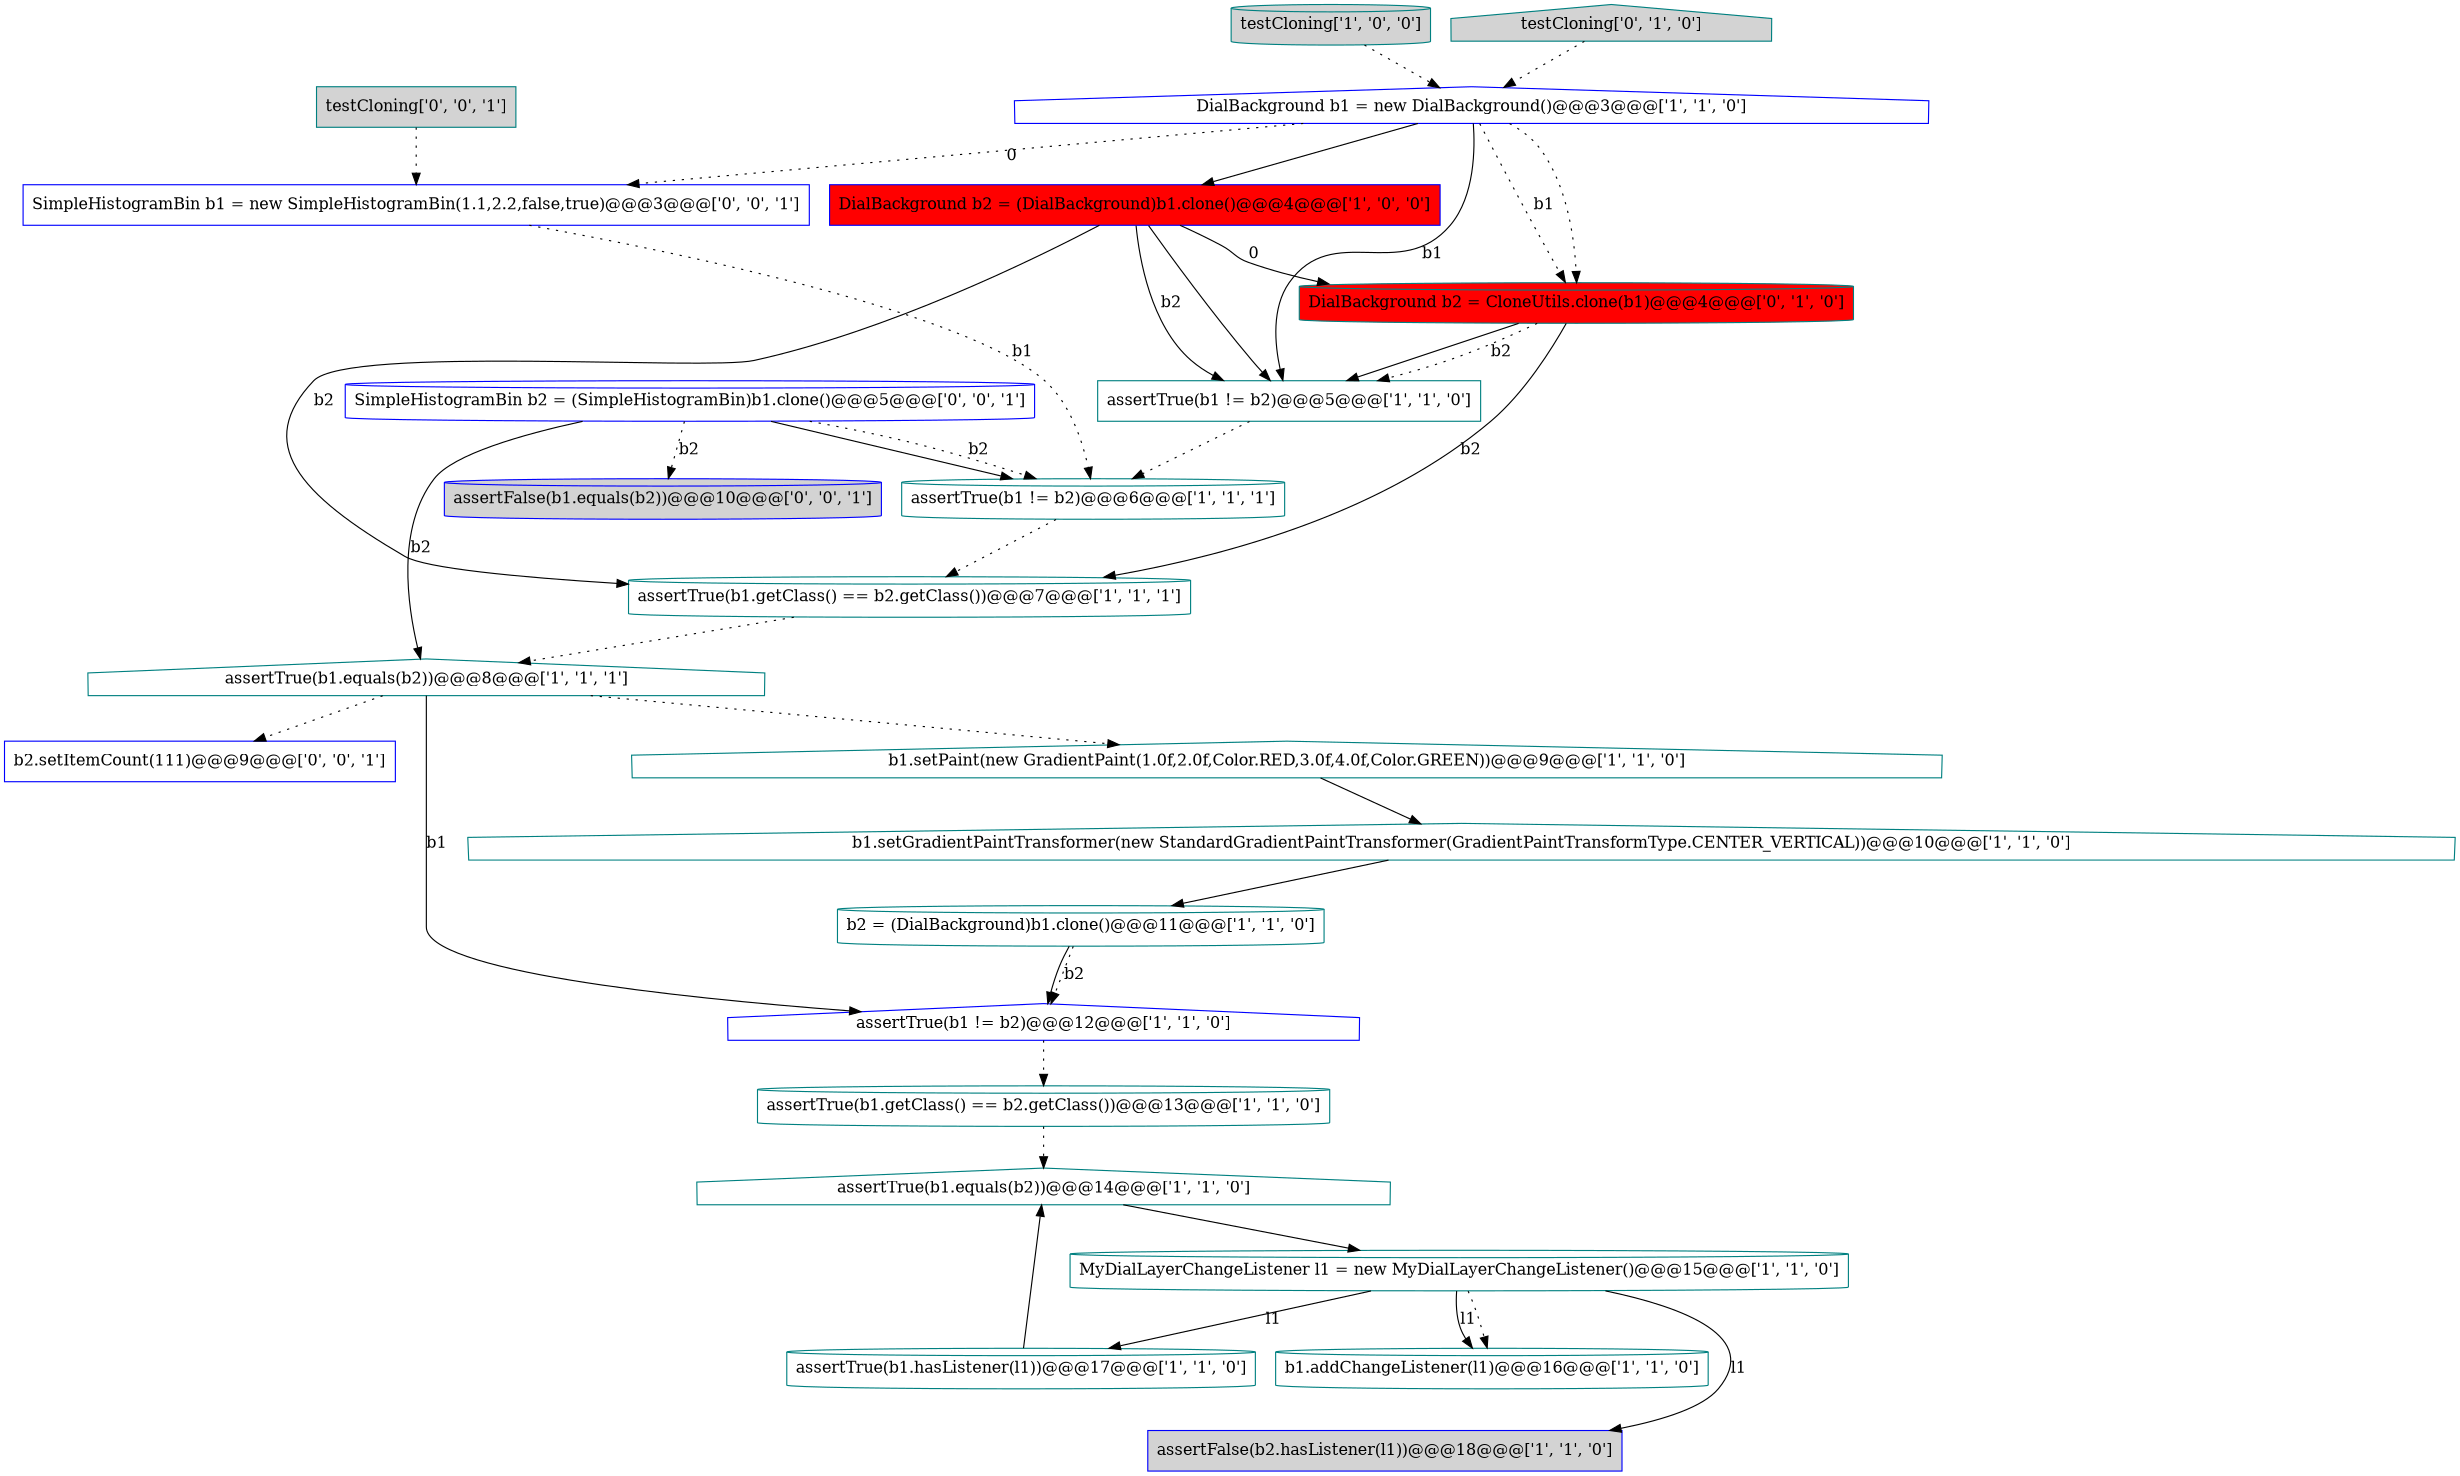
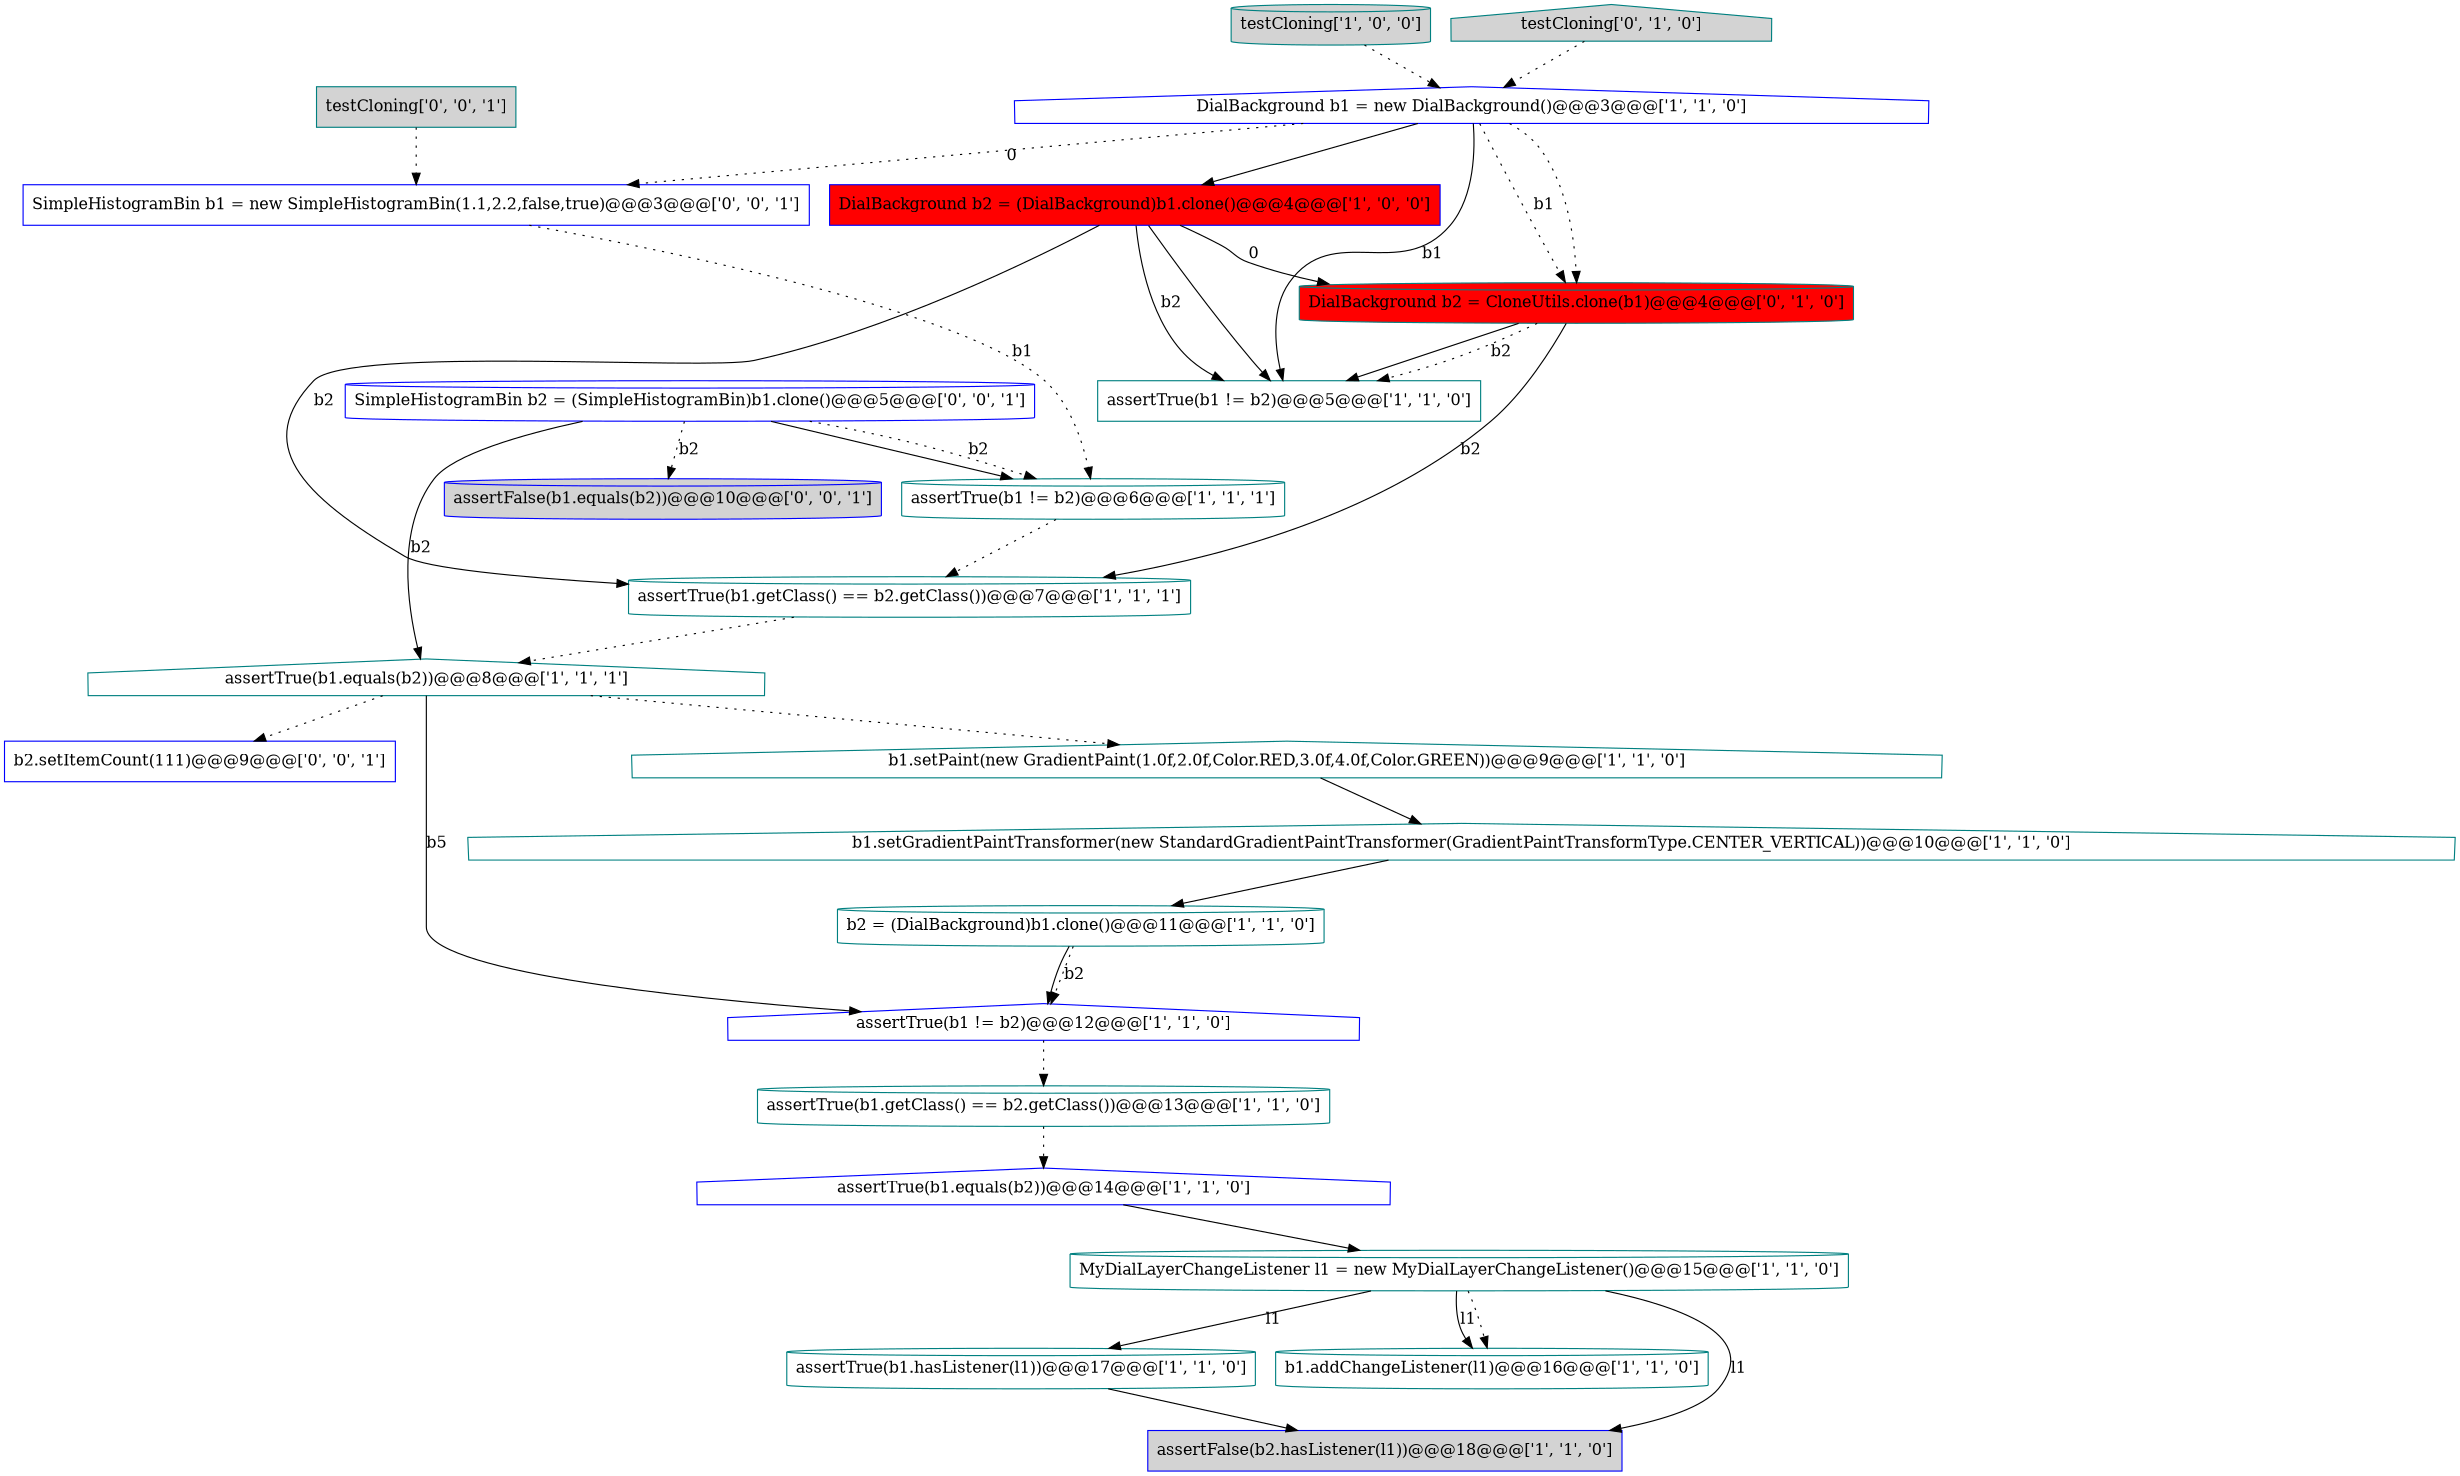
(1196, 448) -> none
(437, 844) -> (437, 844)
(1044, 1188) -> (1044, 1188)
(1032, 1282) -> (1197, 1408)
